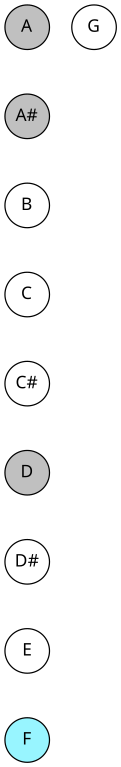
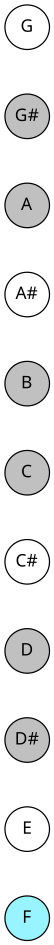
none -> (27, 116)
(27, 116) -> (27, 295)
(27, 205) -> (27, 384)
(27, 295) -> (27, 473)
(27, 562) -> (27, 740)
